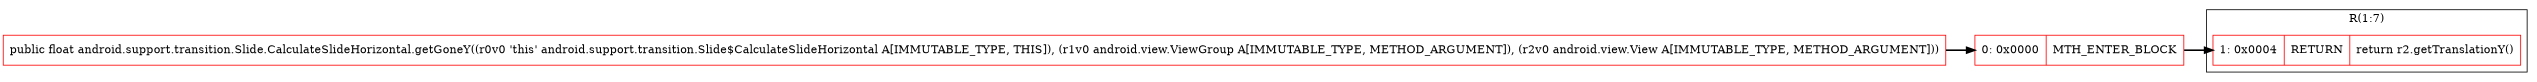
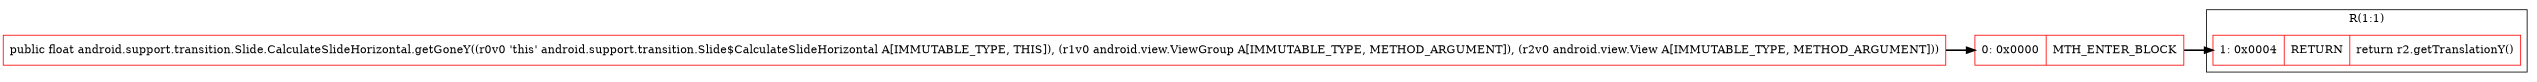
(2367, 19) -> (2367, 19)
